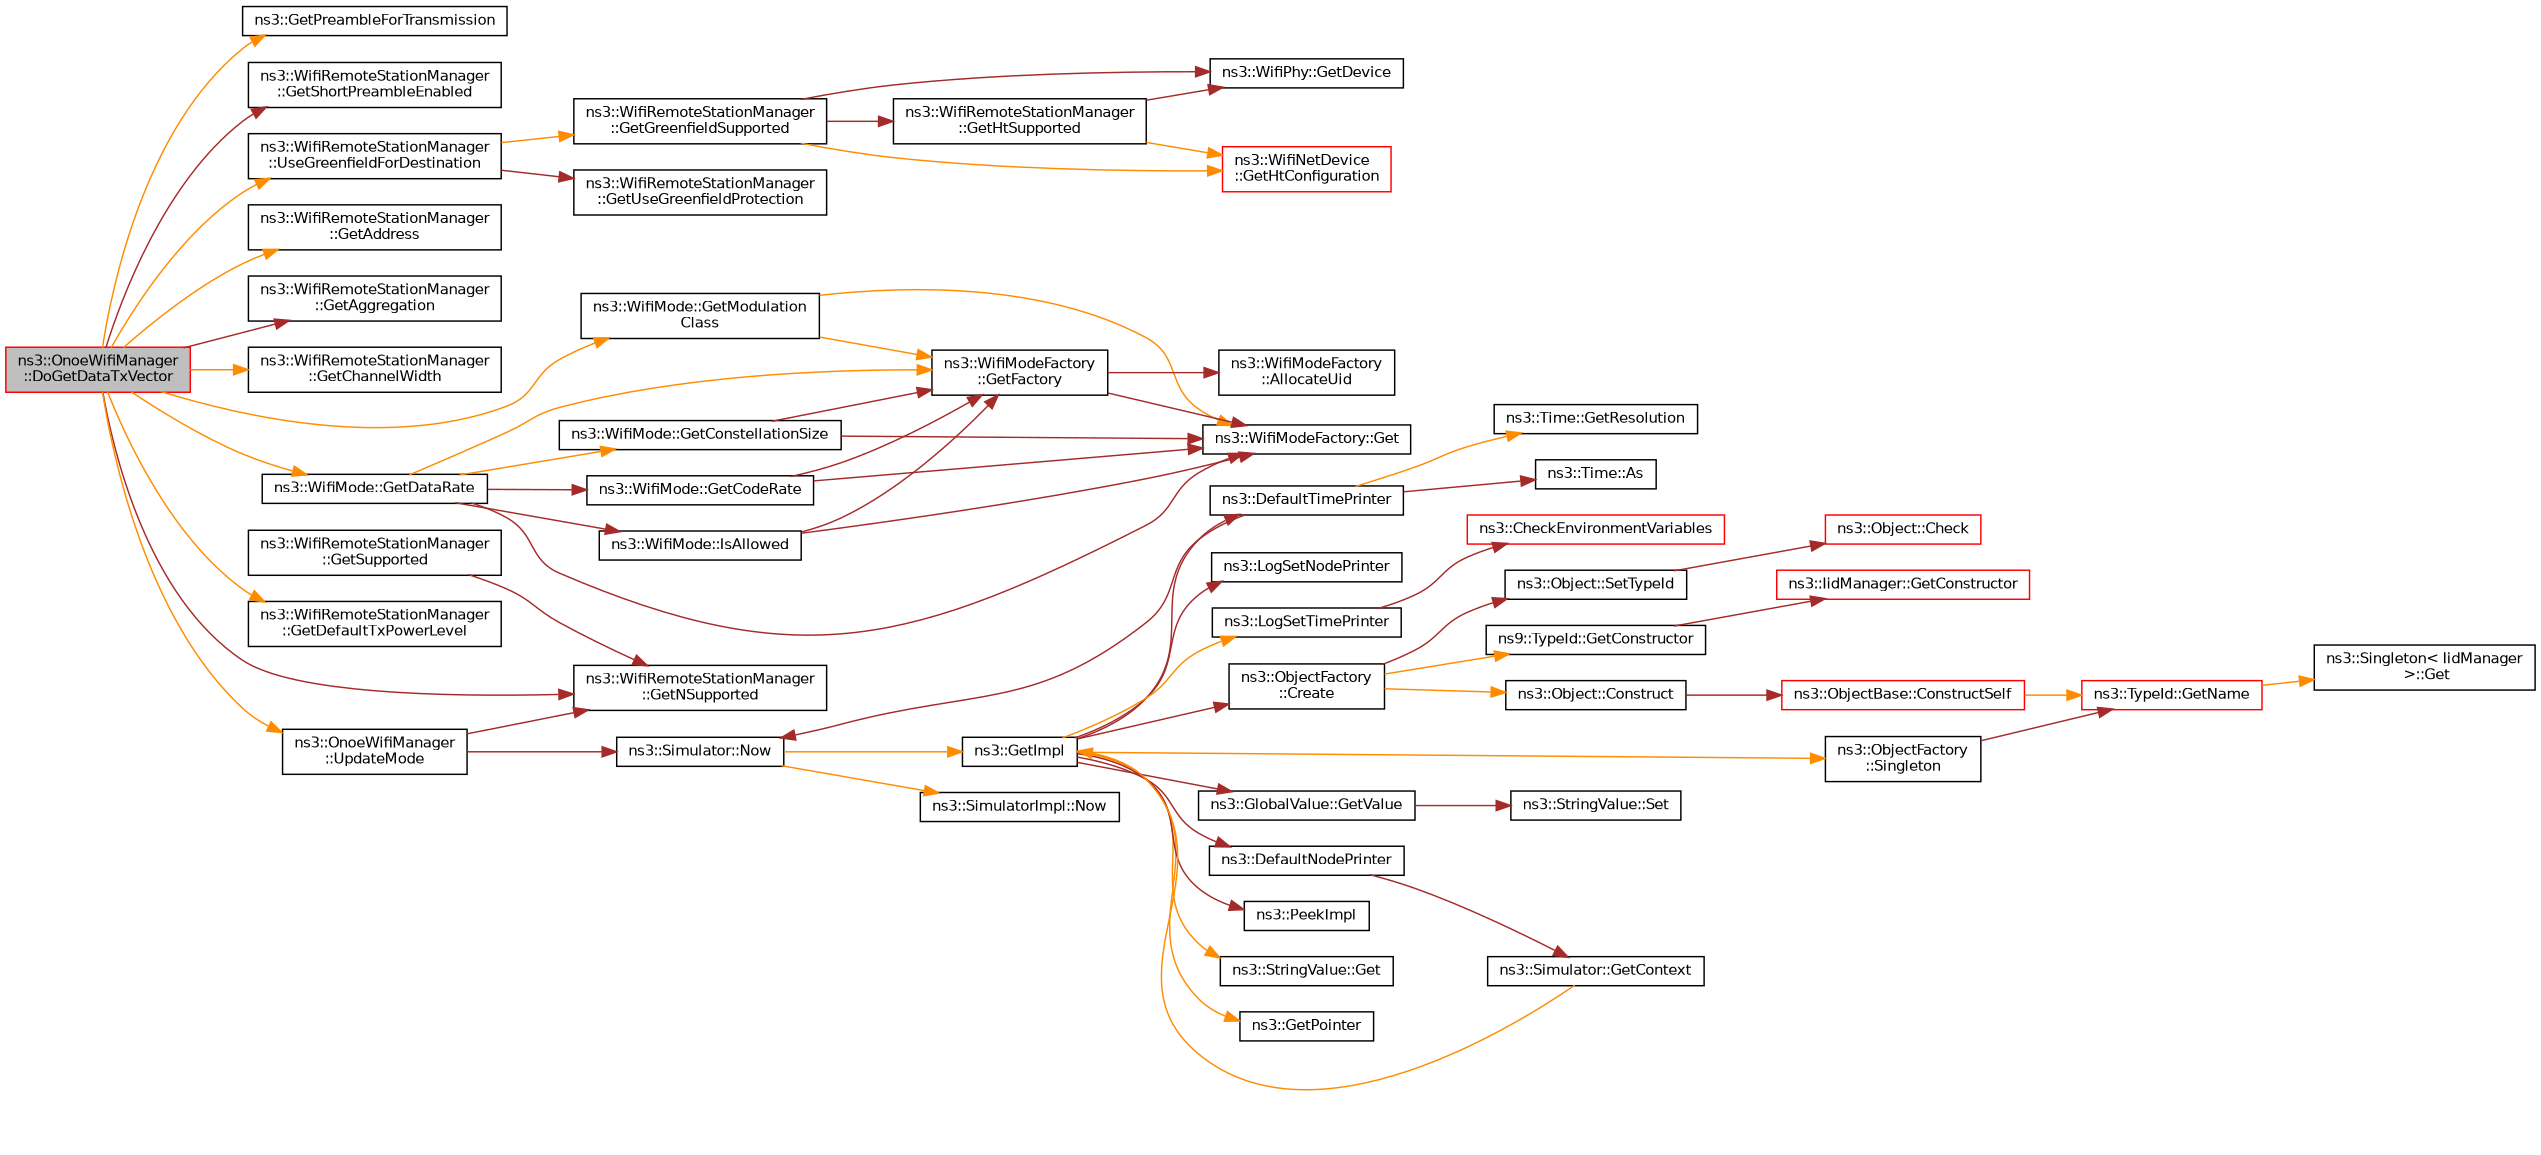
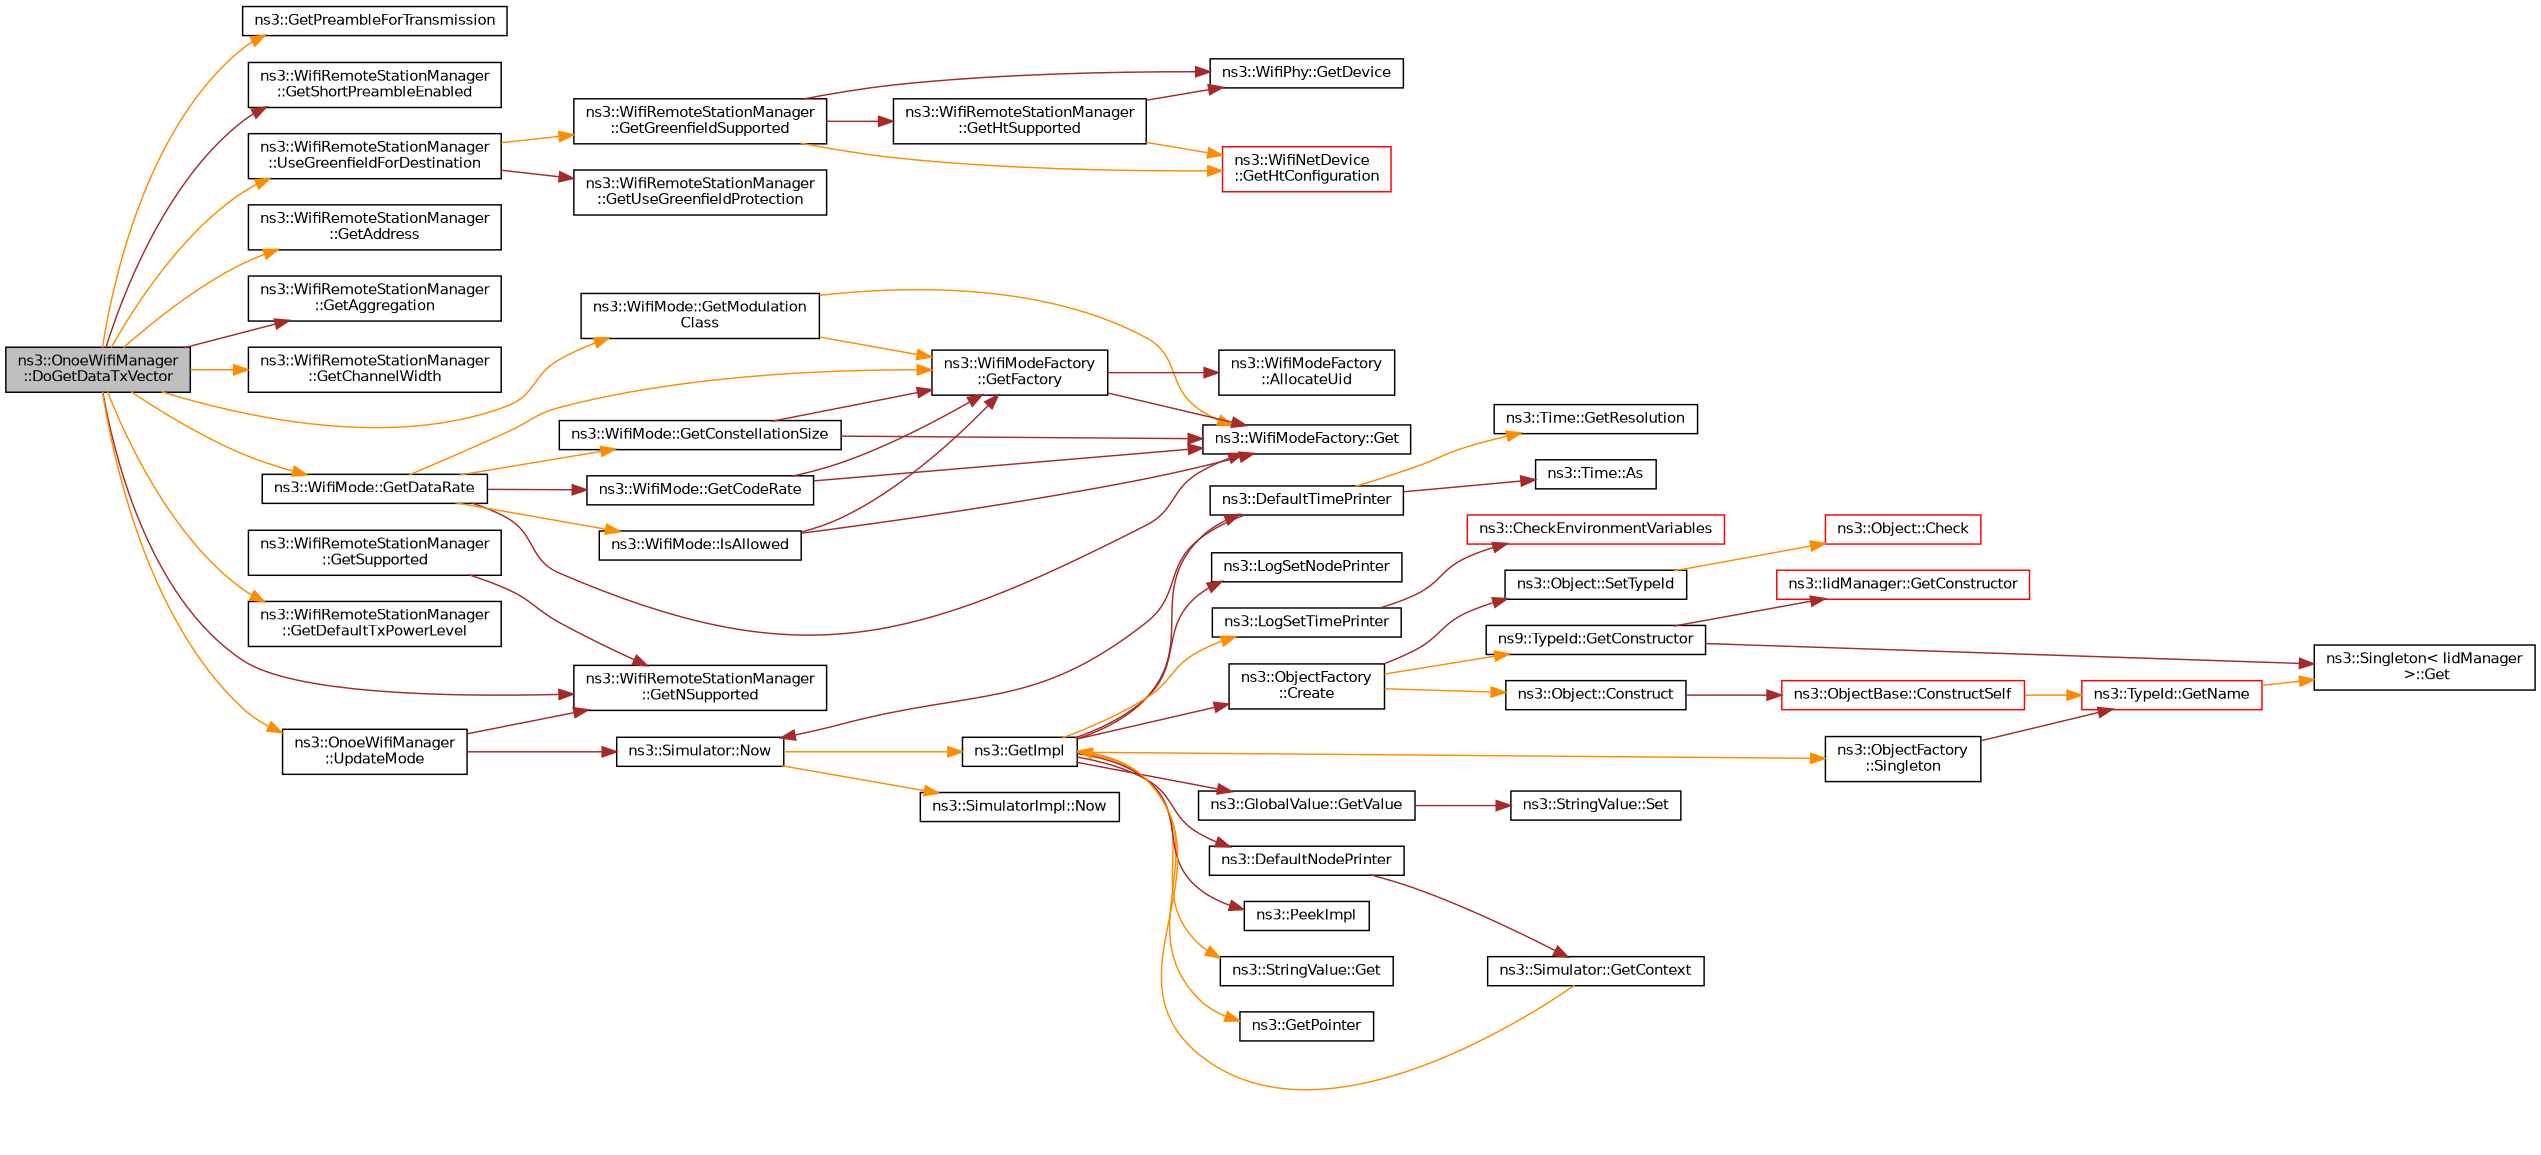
(98, 370) -> (98, 370)
(530, 516) -> (530, 516)
(1742, 558) -> (1742, 558)
none -> (2003, 653)
